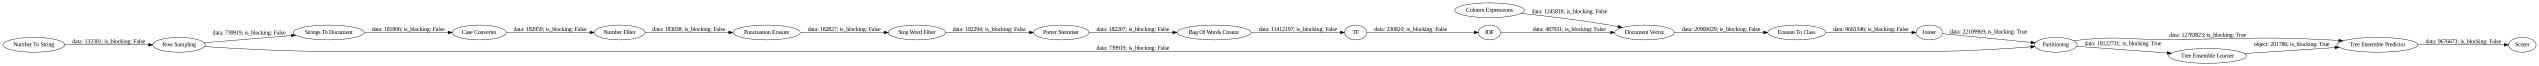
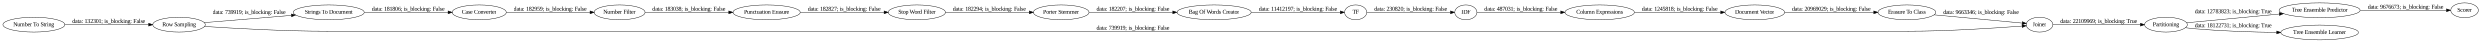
(1556, 32) -> (1519, 12)
(1118, 51) -> (1113, 31)
(2290, 51) -> none
